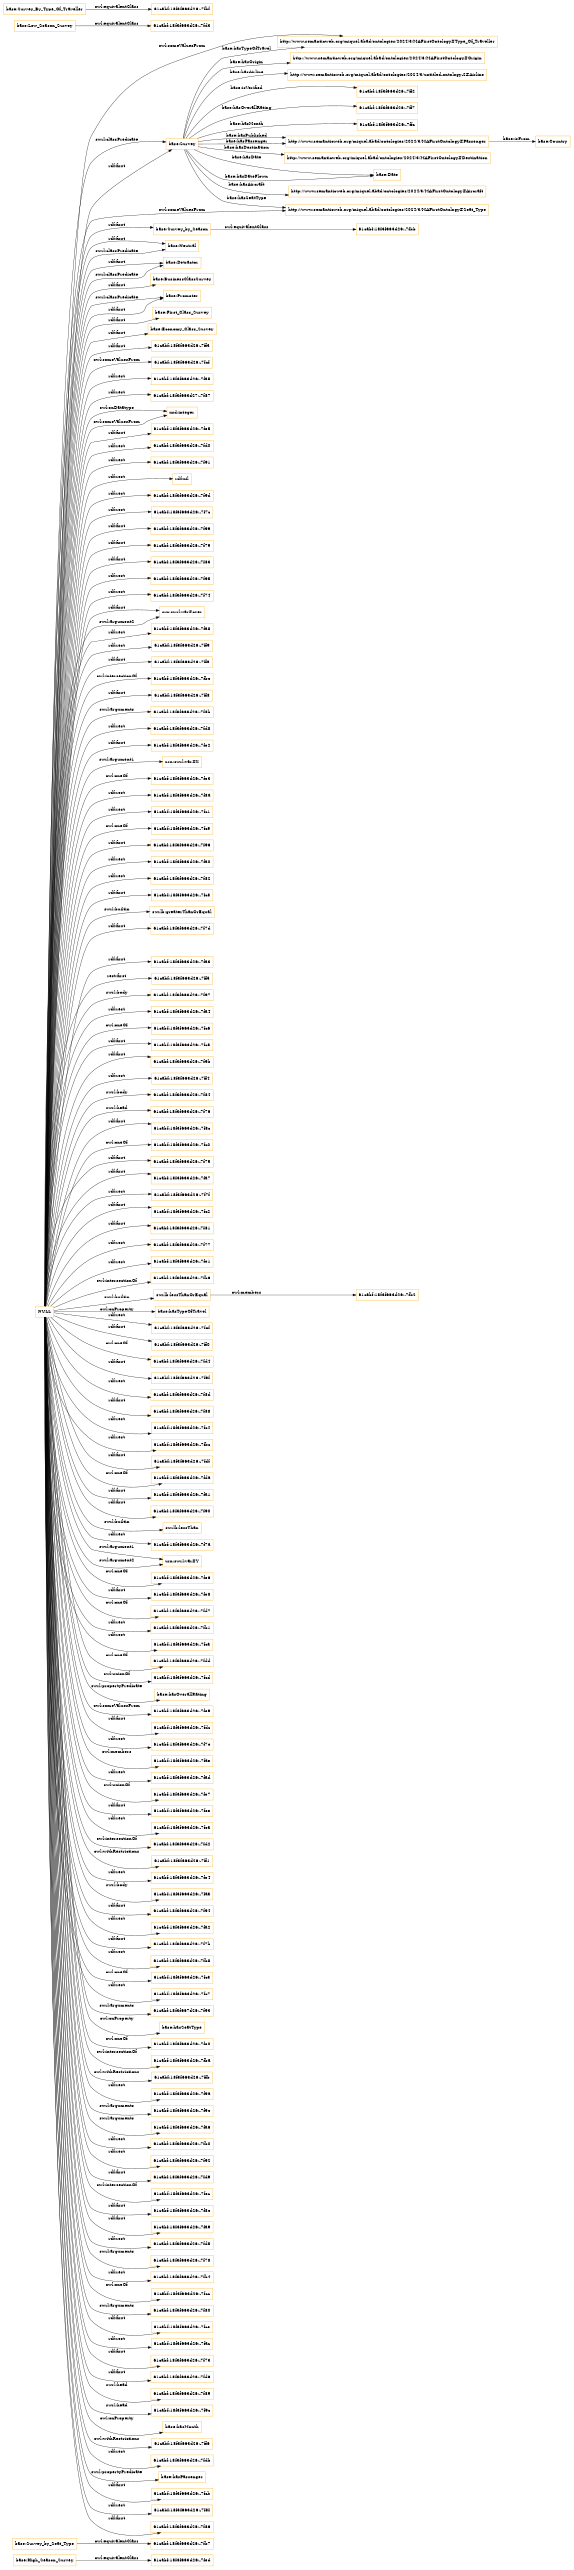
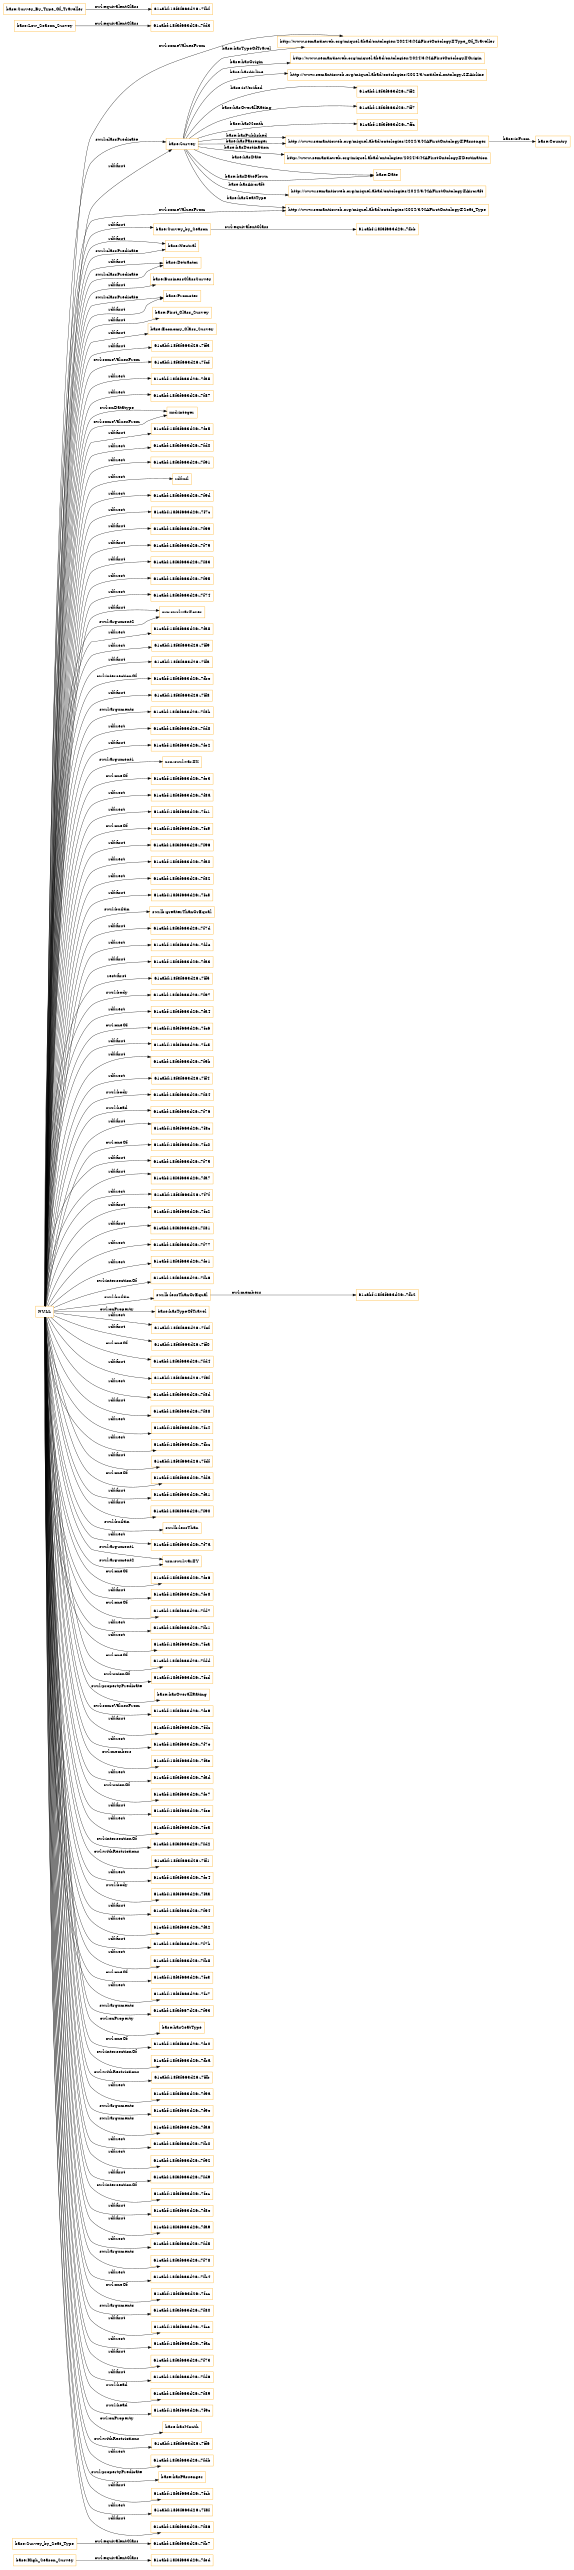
(182, 396) -> (182, 396)
none -> (182, 945)
